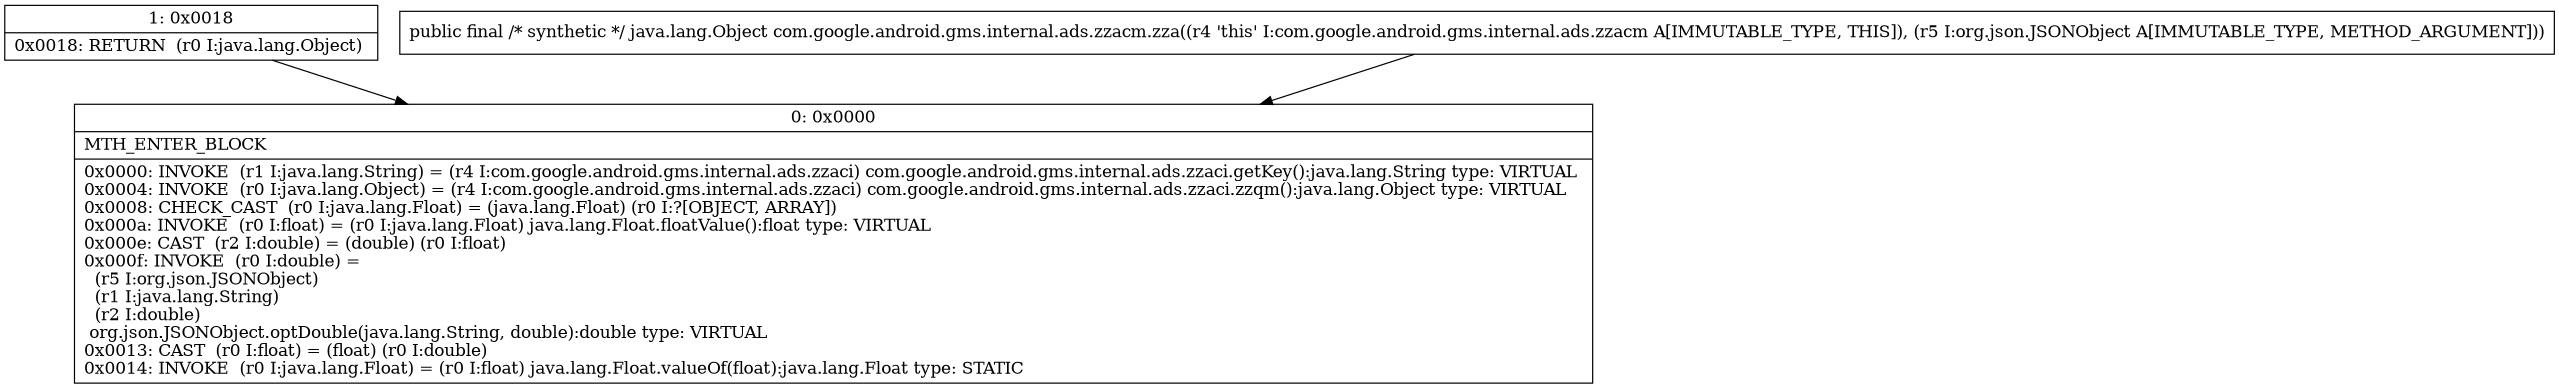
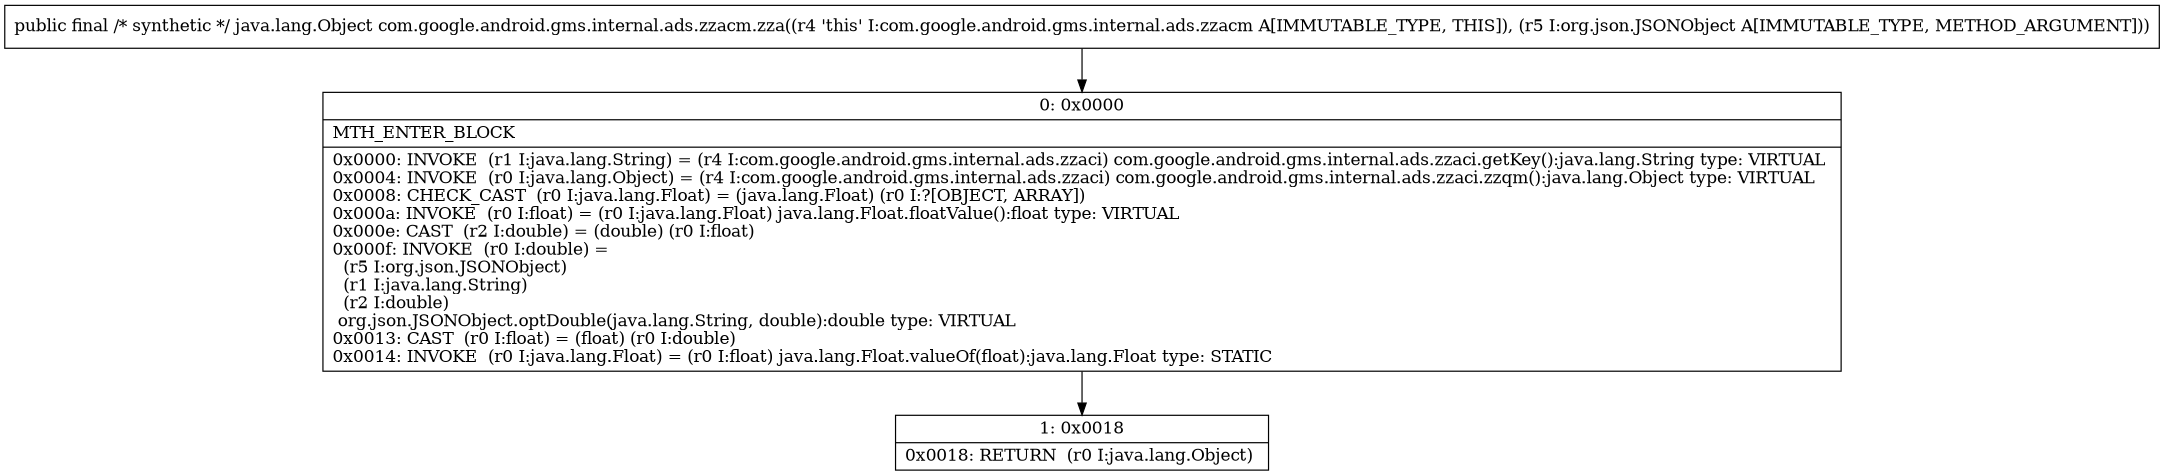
(334, 80) -> (1082, 387)
